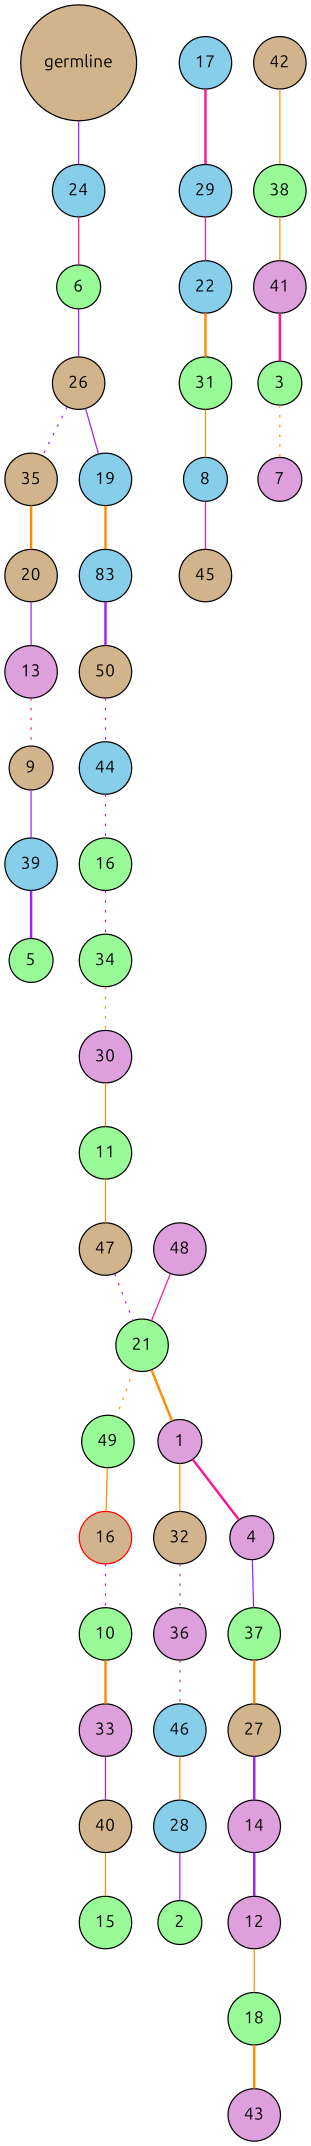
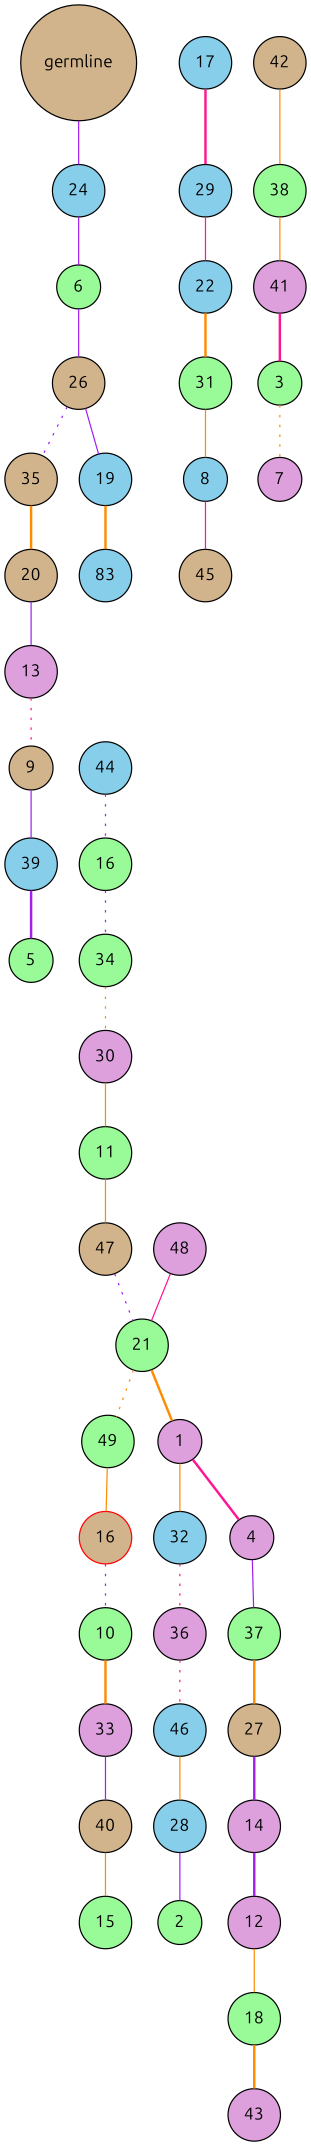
(79, 241) -> (79, 241)
(105, 672) -> none
(180, 1538) -> (180, 1538)
